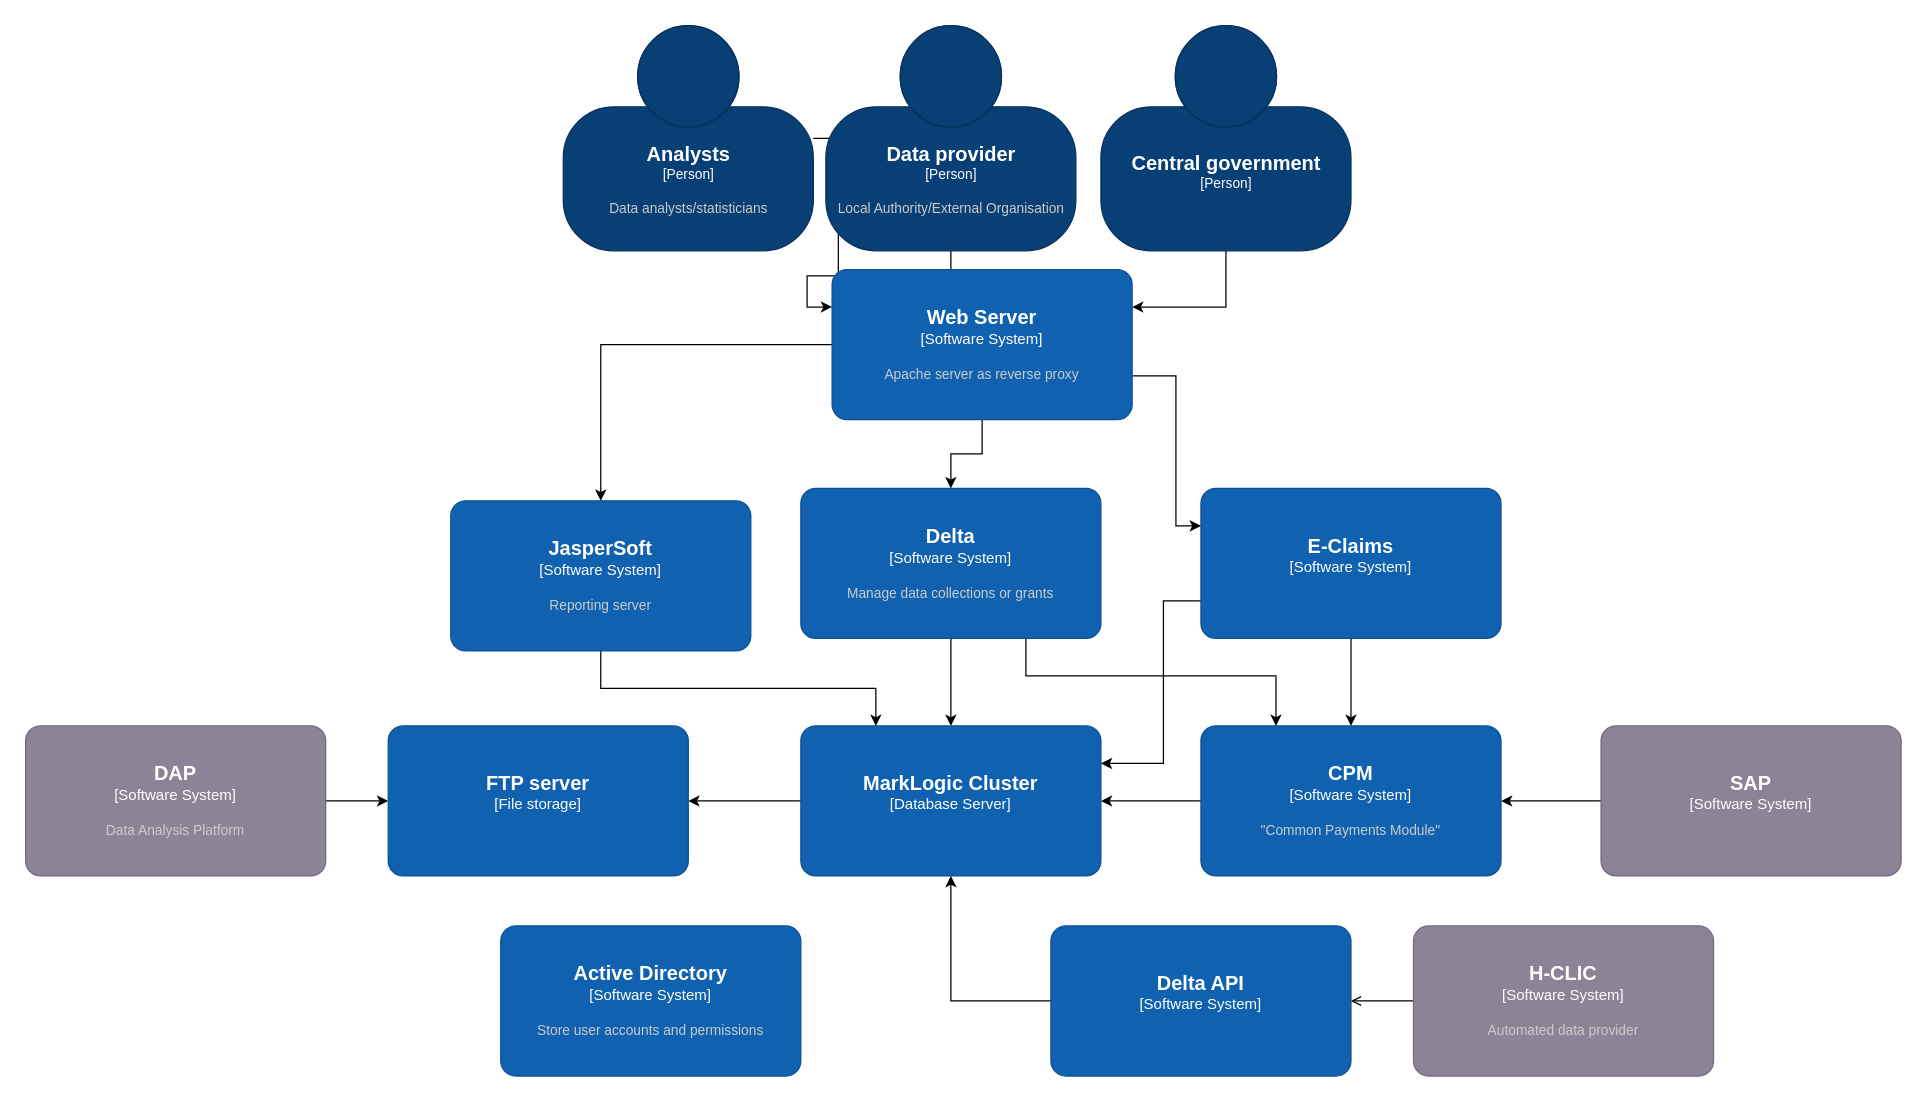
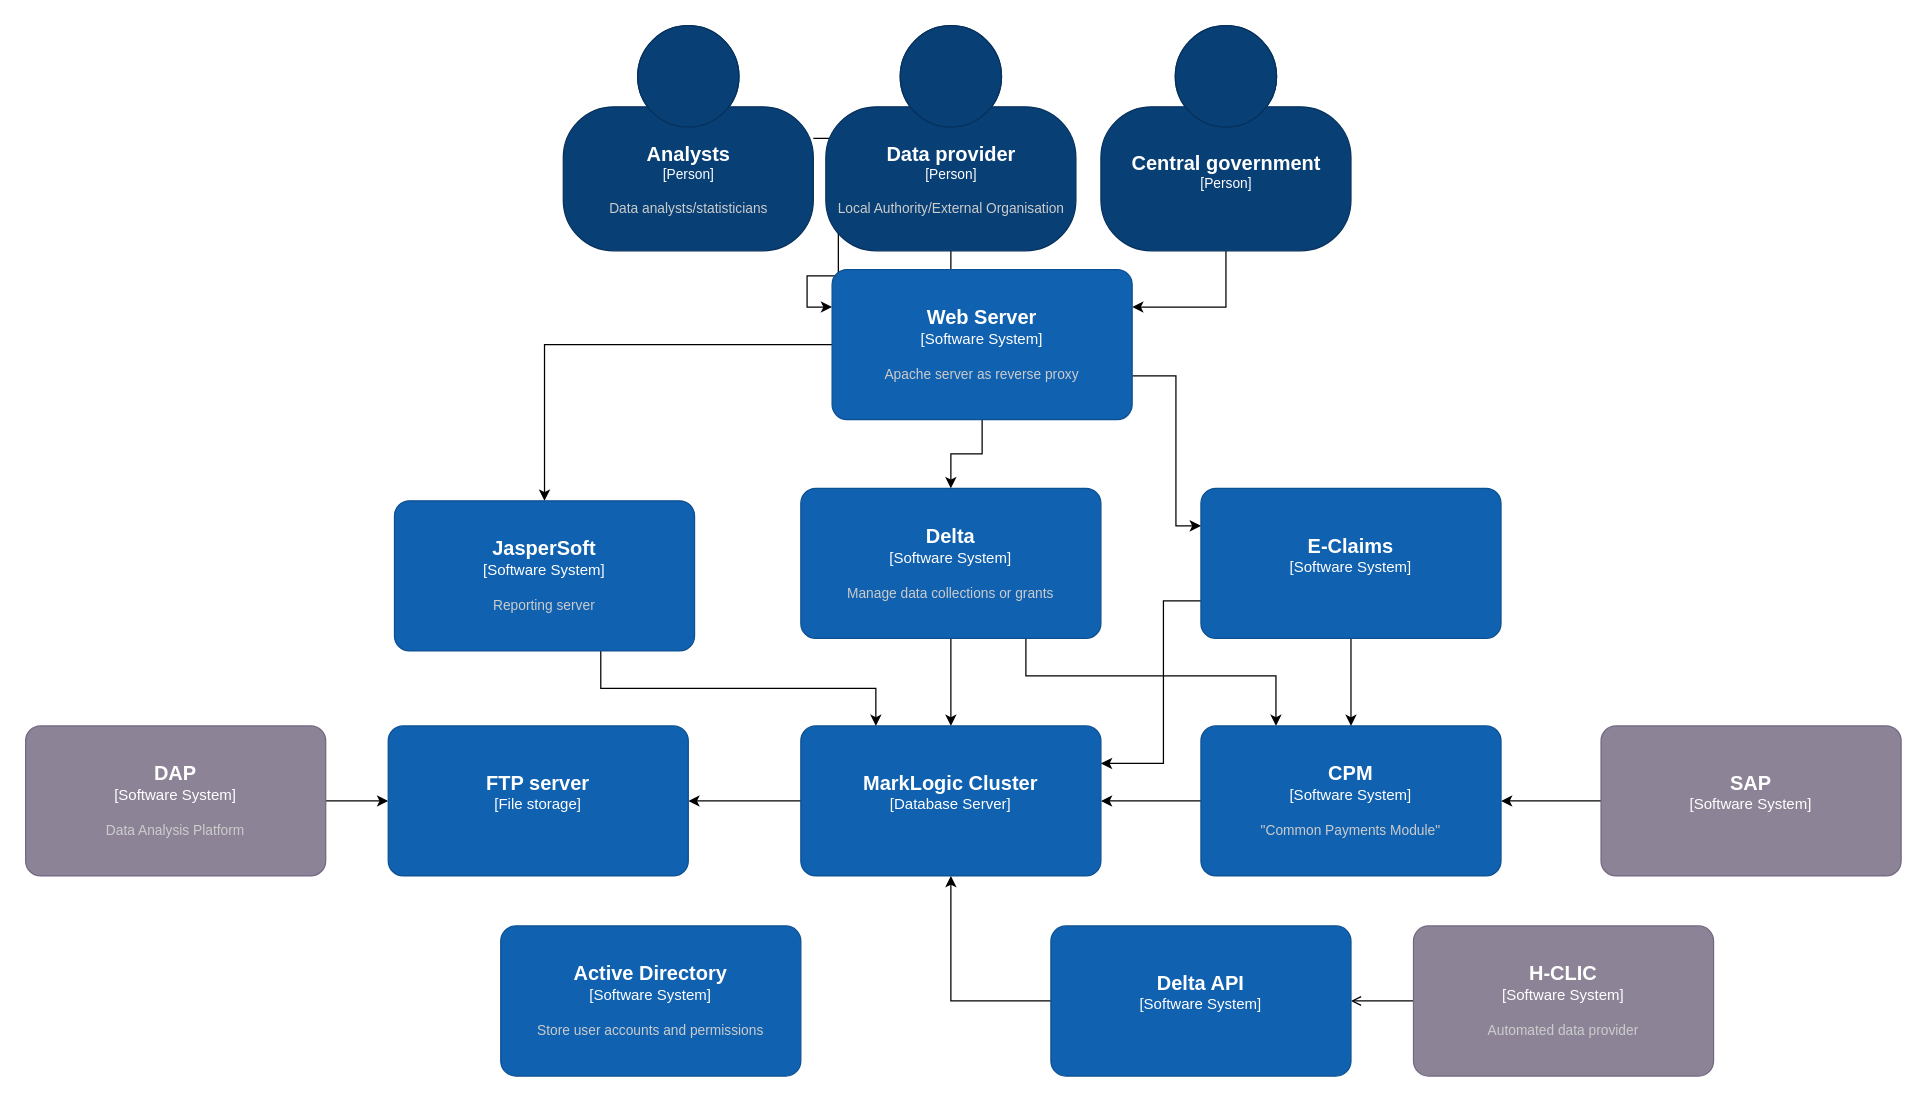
(601, 576) -> (544, 576)
